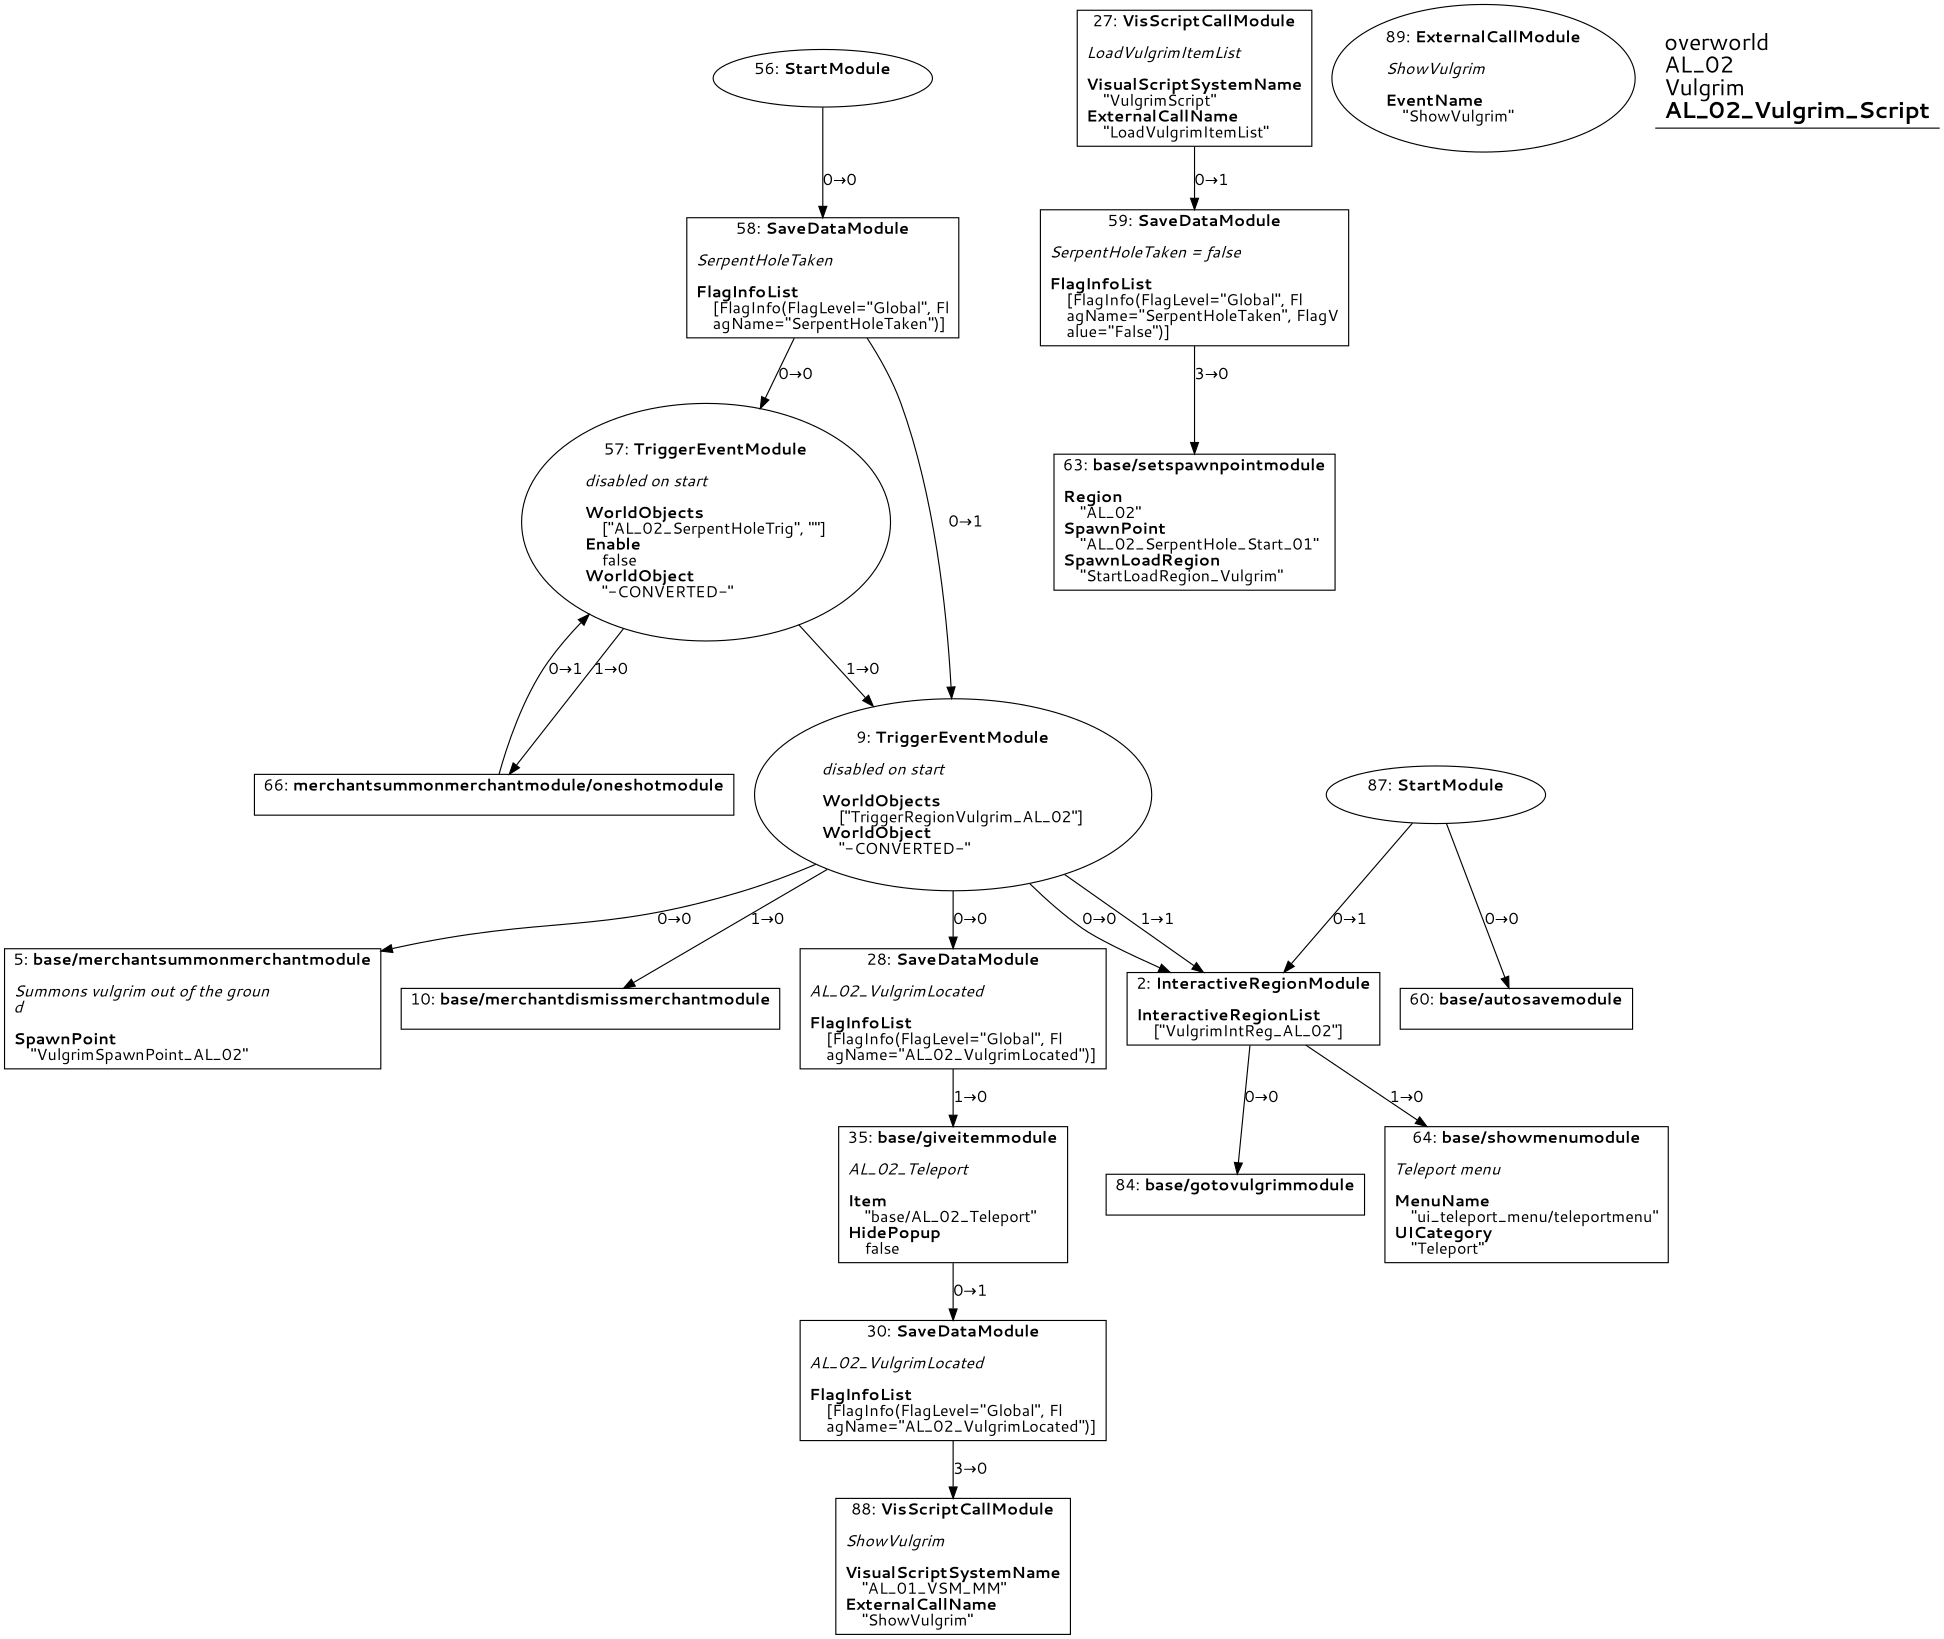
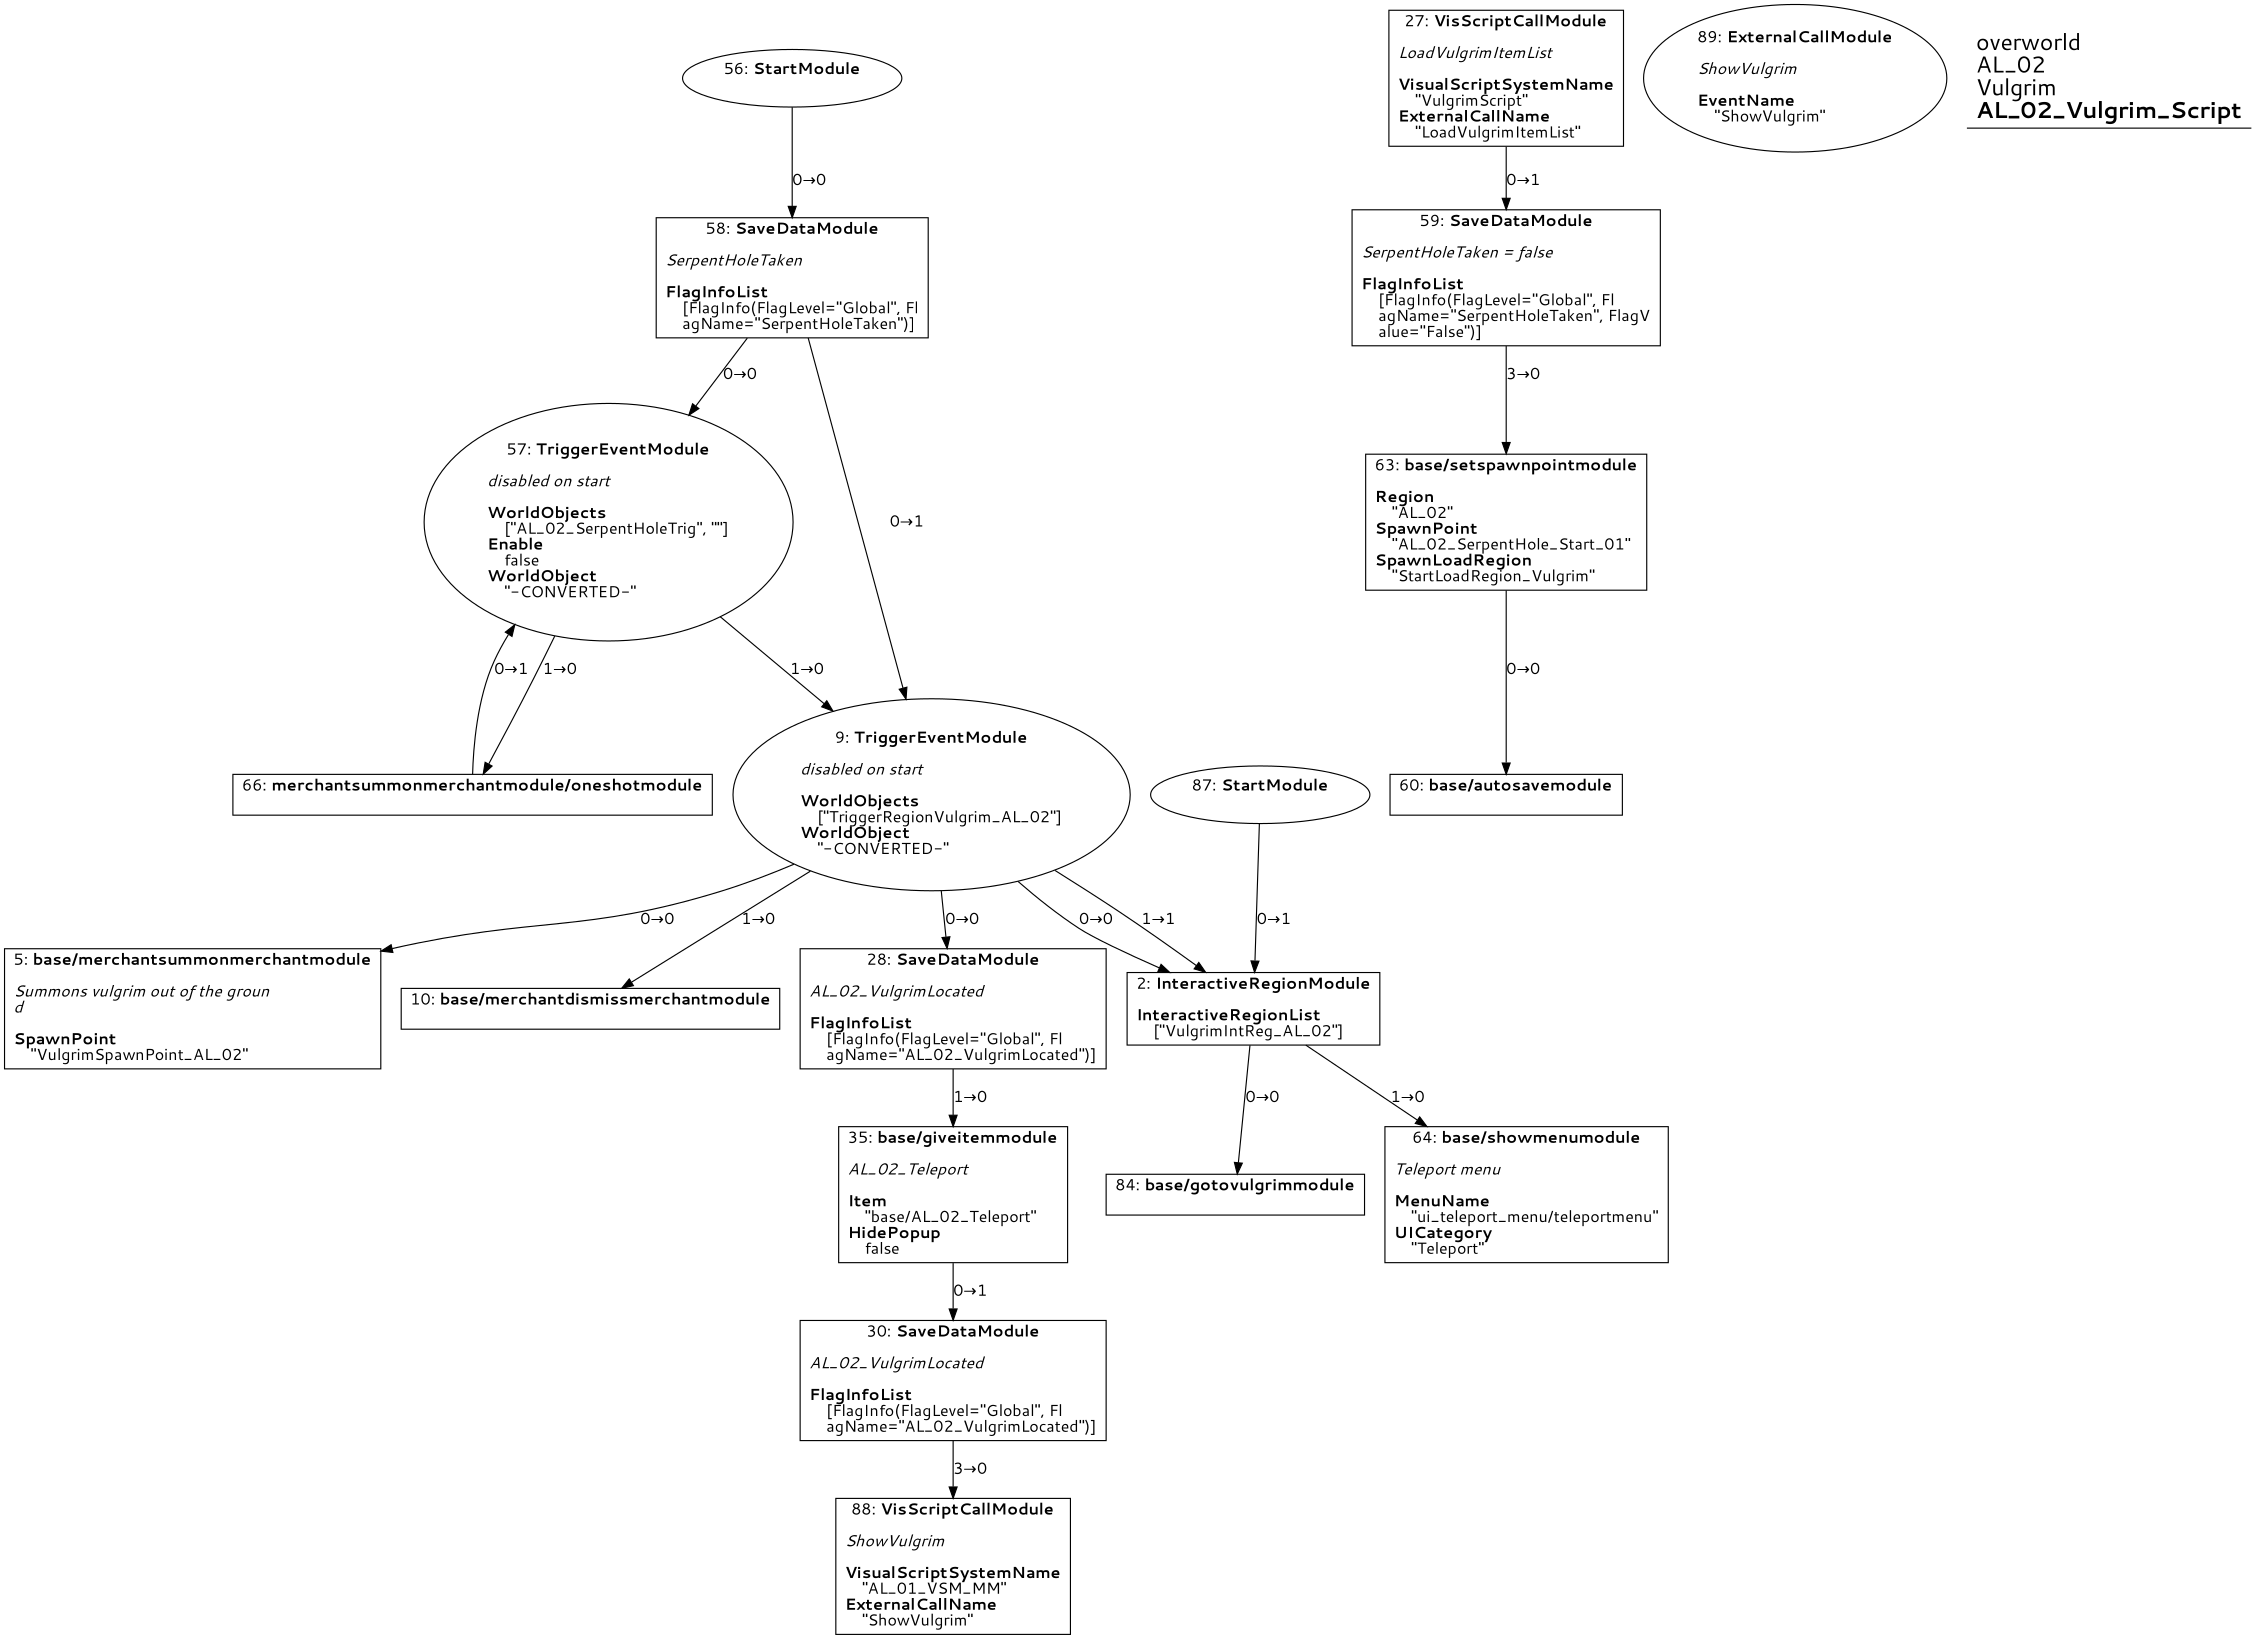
(1476, 901) -> (1506, 676)
